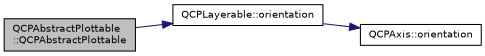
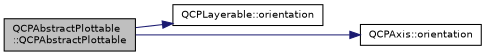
(336, 25) -> (243, 35)
